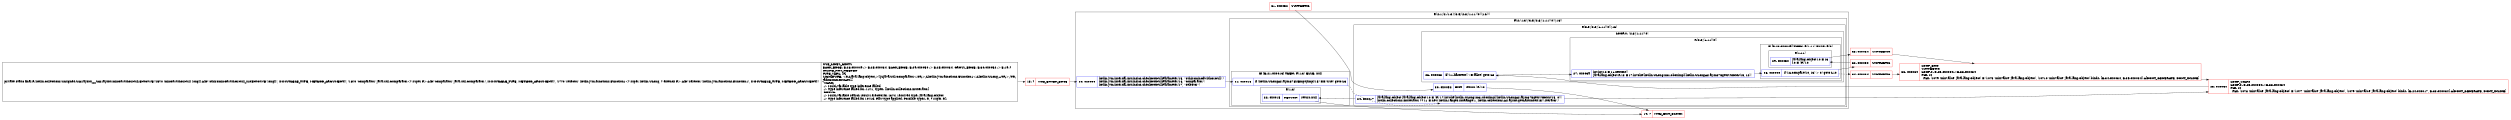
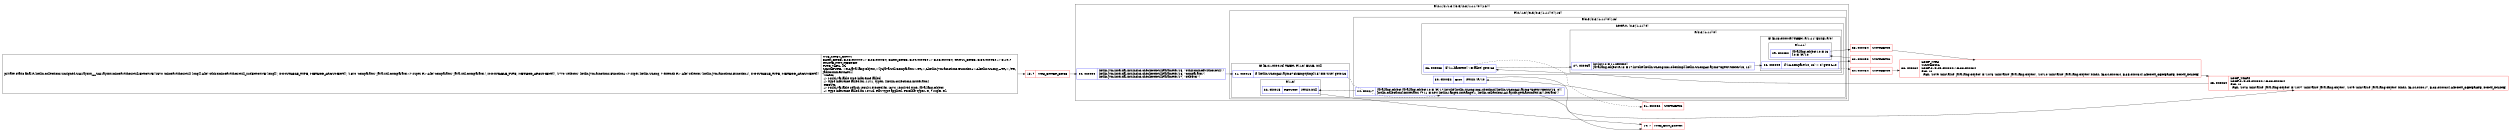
(1930, 66) -> (1930, 62)
none -> (1559, 70)
